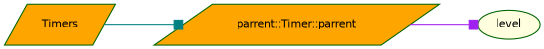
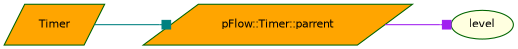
(60, 25) -> (54, 25)
(297, 25) -> (278, 25)
